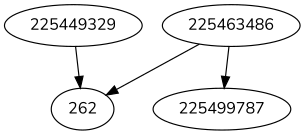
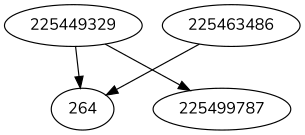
(227, 62) -> (142, 65)
(83, 109) -> (83, 109)
